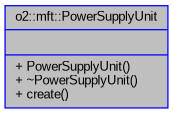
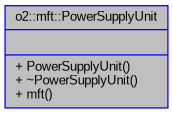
(42, 95) -> (34, 95)
